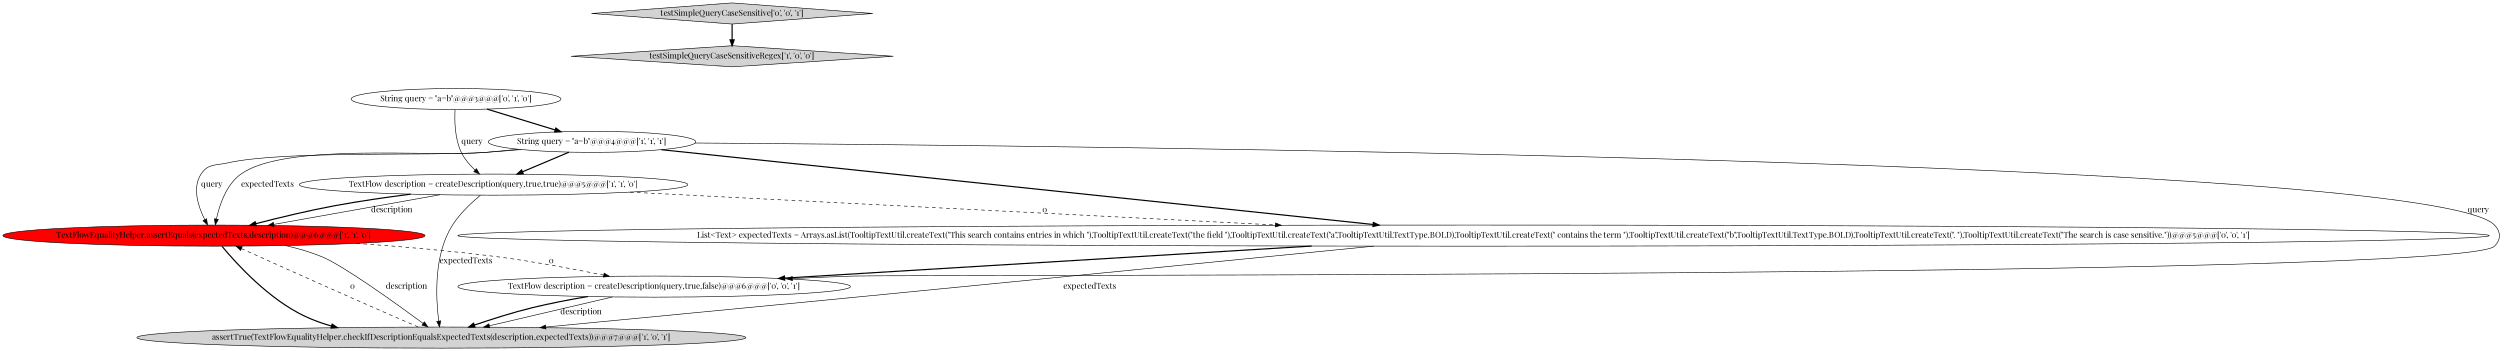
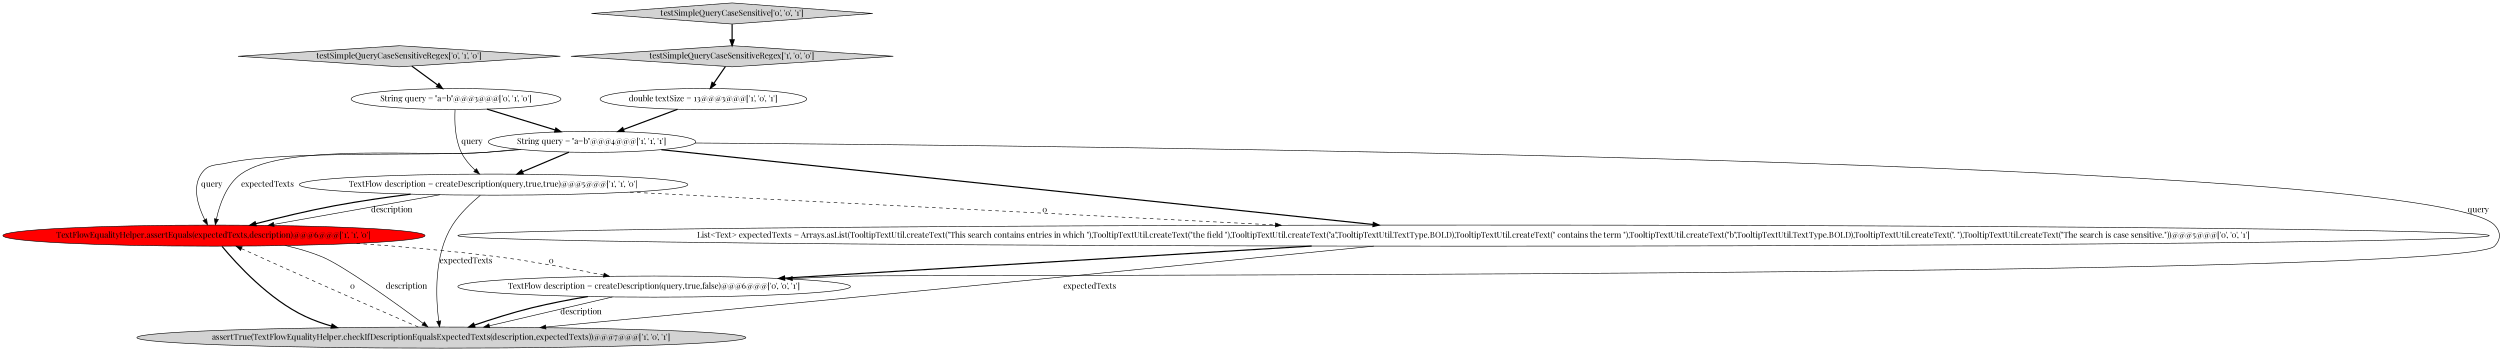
none -> (399, 56)
none -> (703, 99)
